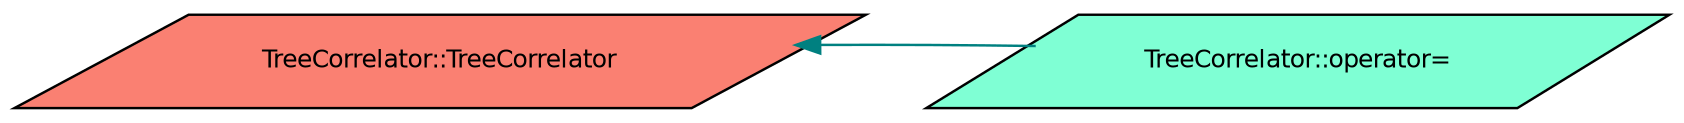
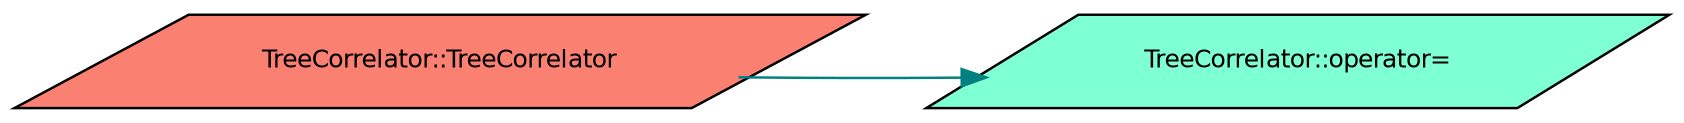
(928, 45) -> (850, 78)
